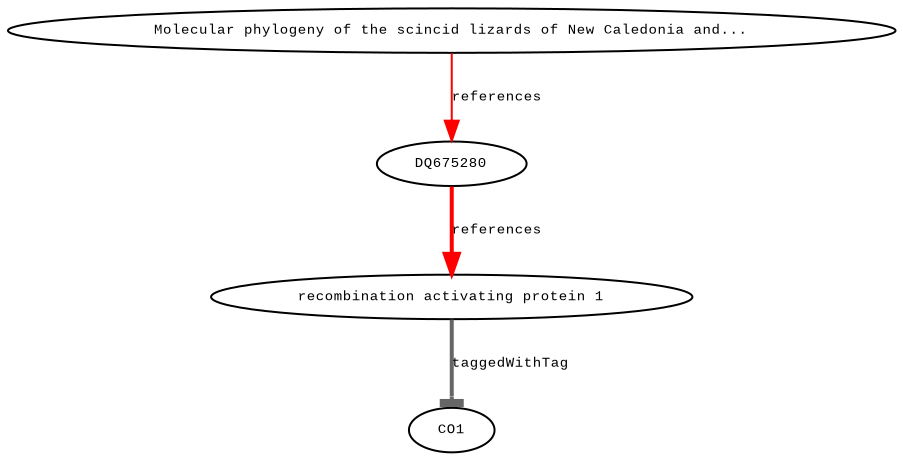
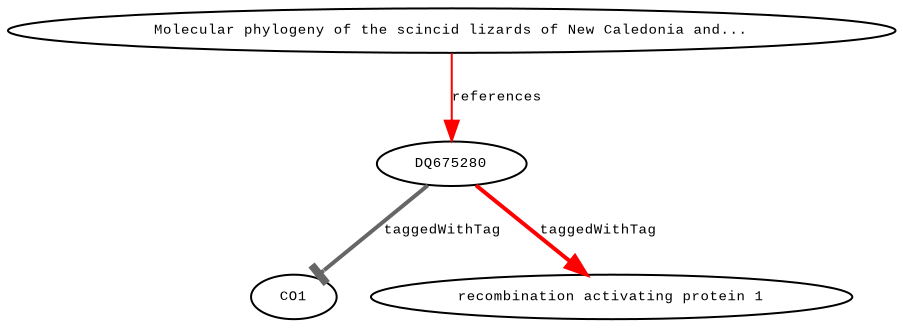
(498, 230) -> (599, 230)
(452, 358) -> (376, 228)
